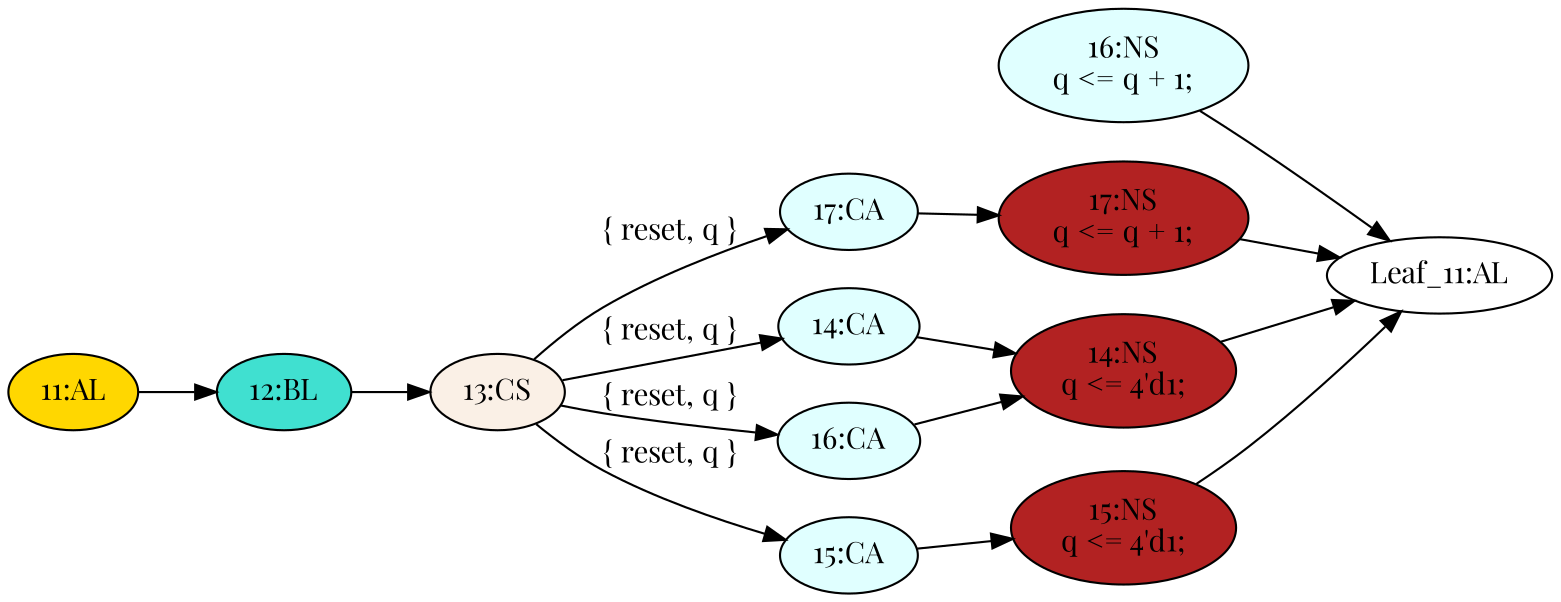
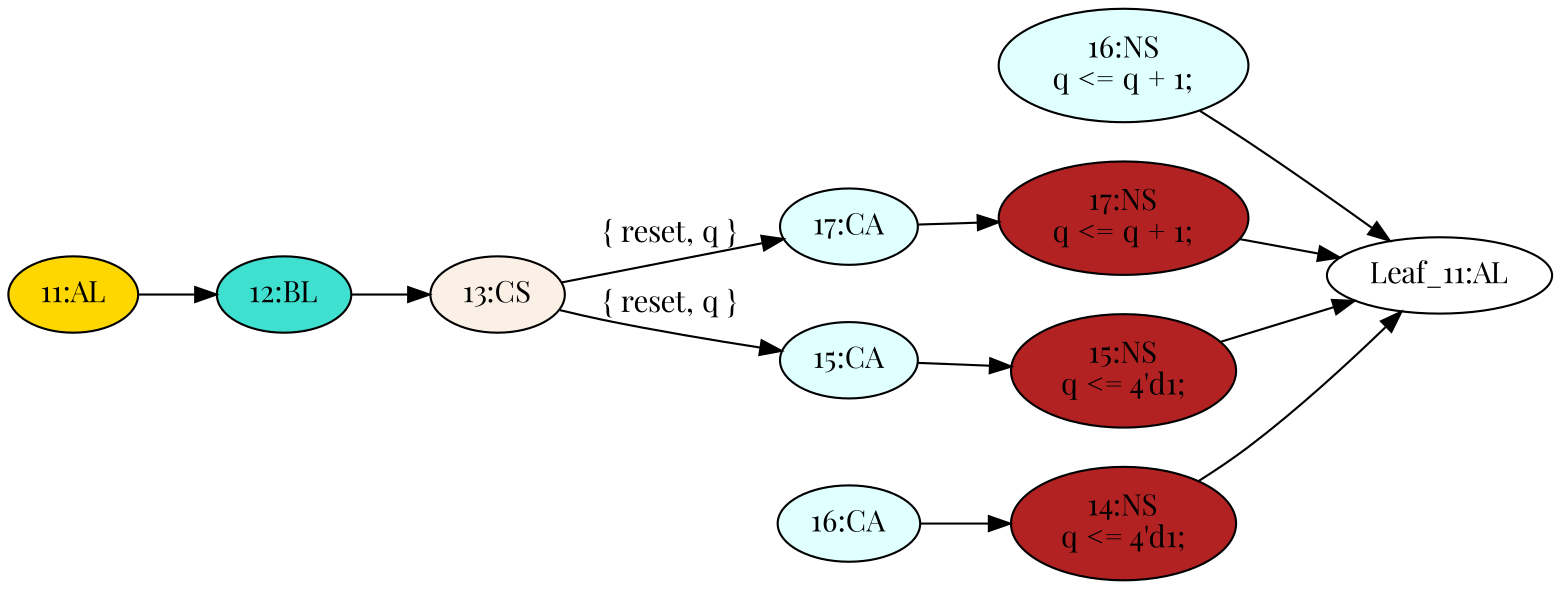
(849, 326) -> none
(658, 421) -> none
